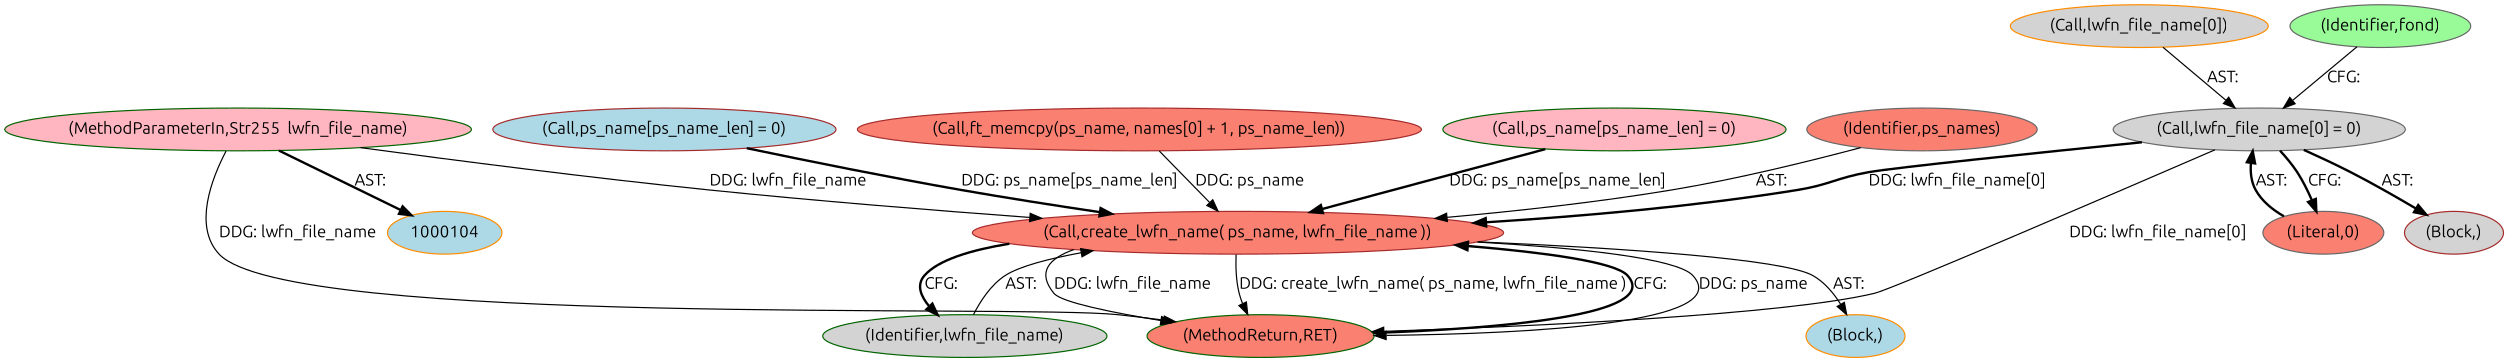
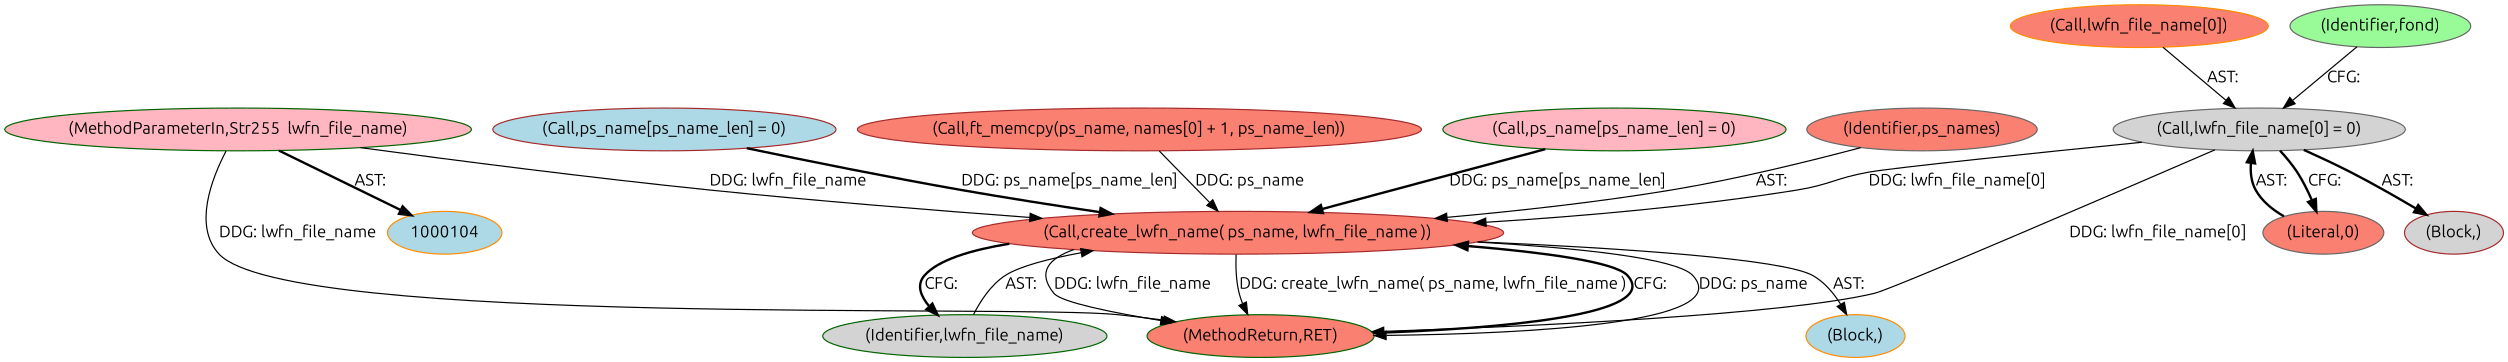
(2139, 26) -> (2139, 26)
(1815, 186) -> (1815, 186)
